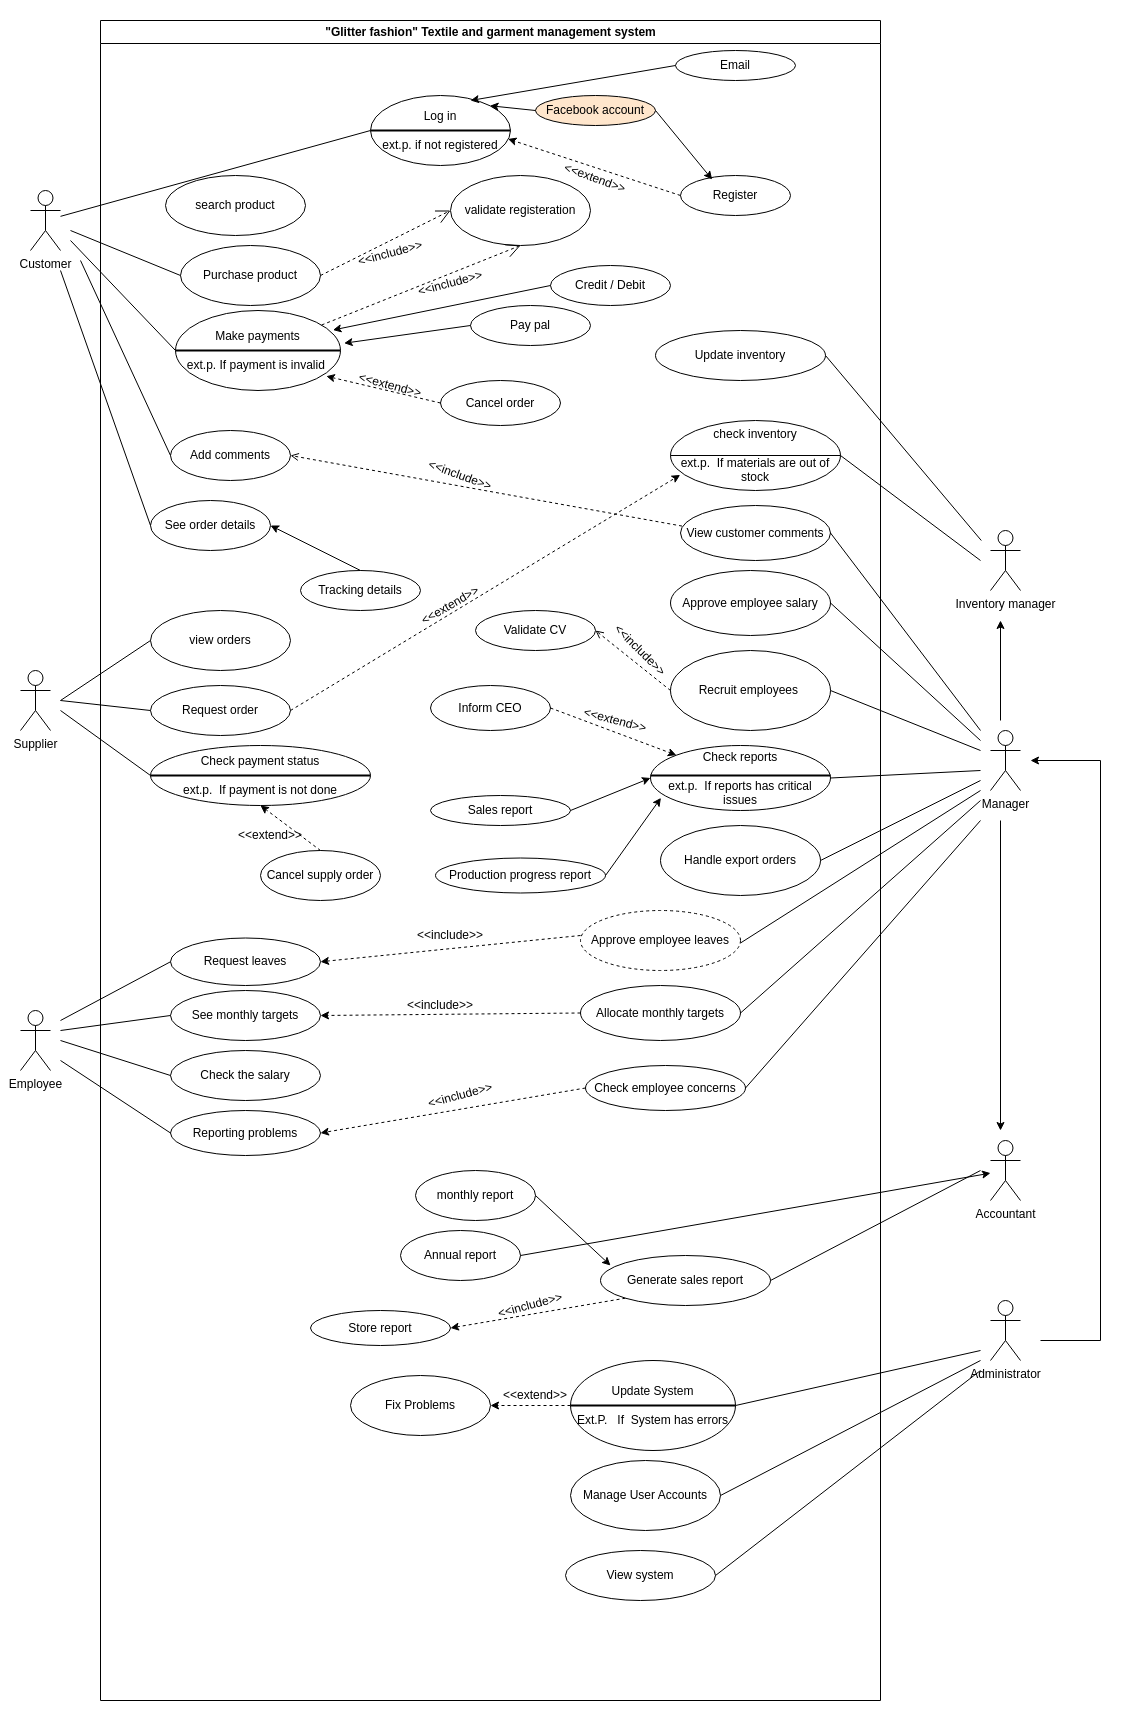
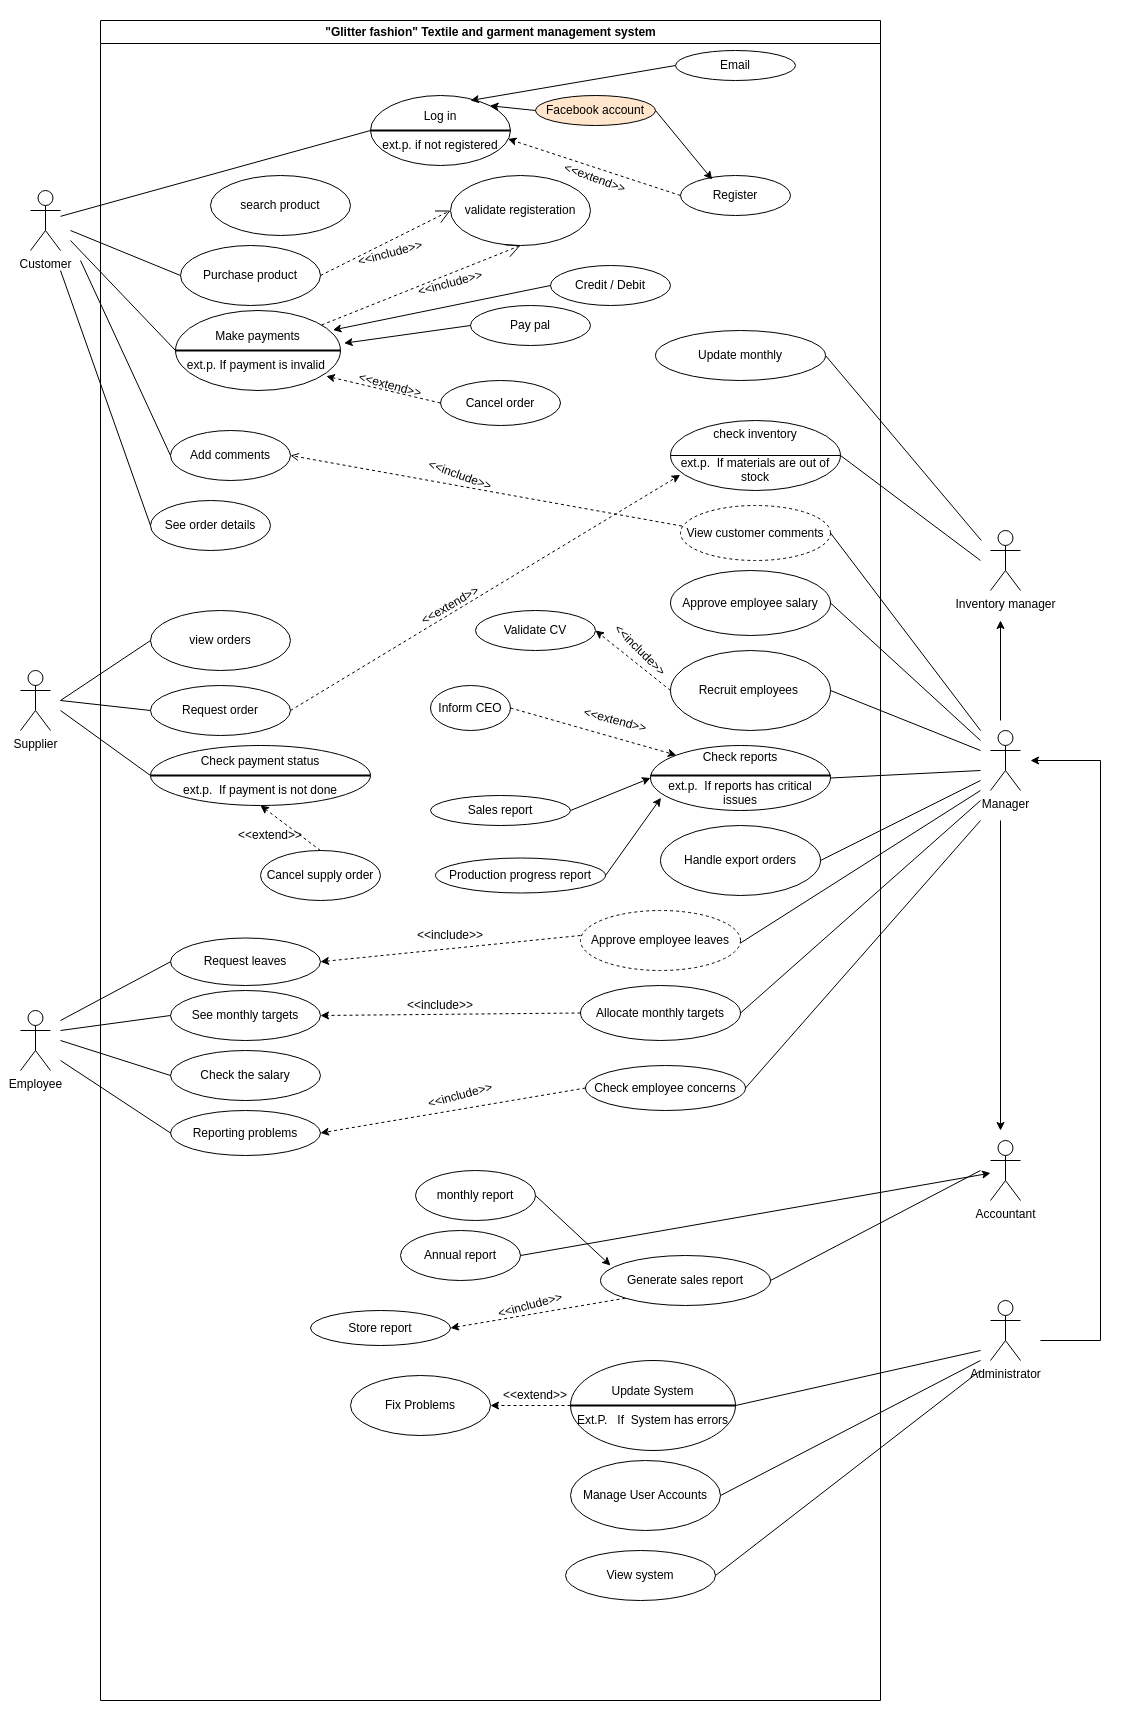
(236, 206) -> (281, 206)
(741, 356) -> (741, 356)
(756, 533) -> (756, 533)
(318, 549) -> none
(361, 591) -> none
(600, 634) -> (602, 636)
(491, 708) -> (471, 708)
